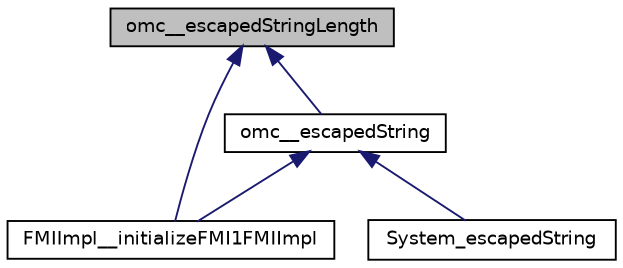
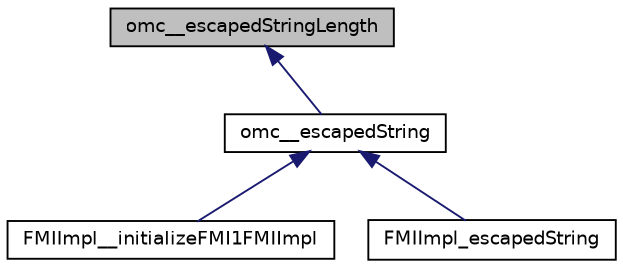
(199, 140) -> none
(492, 240) -> (492, 240)
